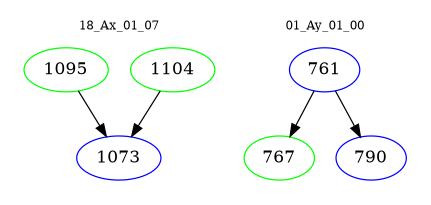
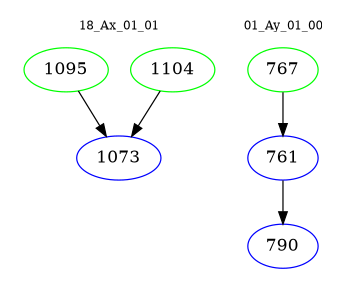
(119, 26) -> (119, 26)
(305, 108) -> (283, 108)
